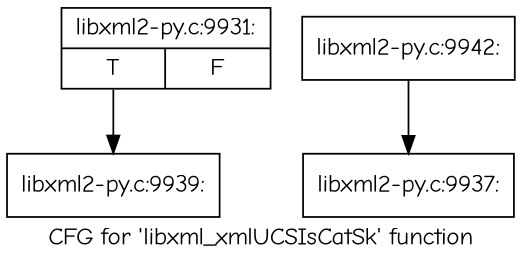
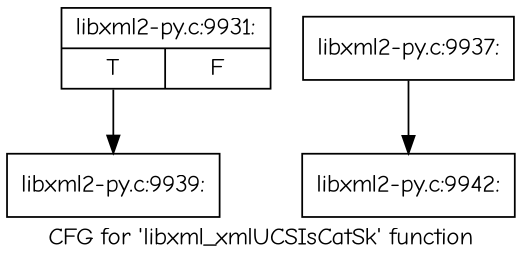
(408, 108) -> (408, 108)
